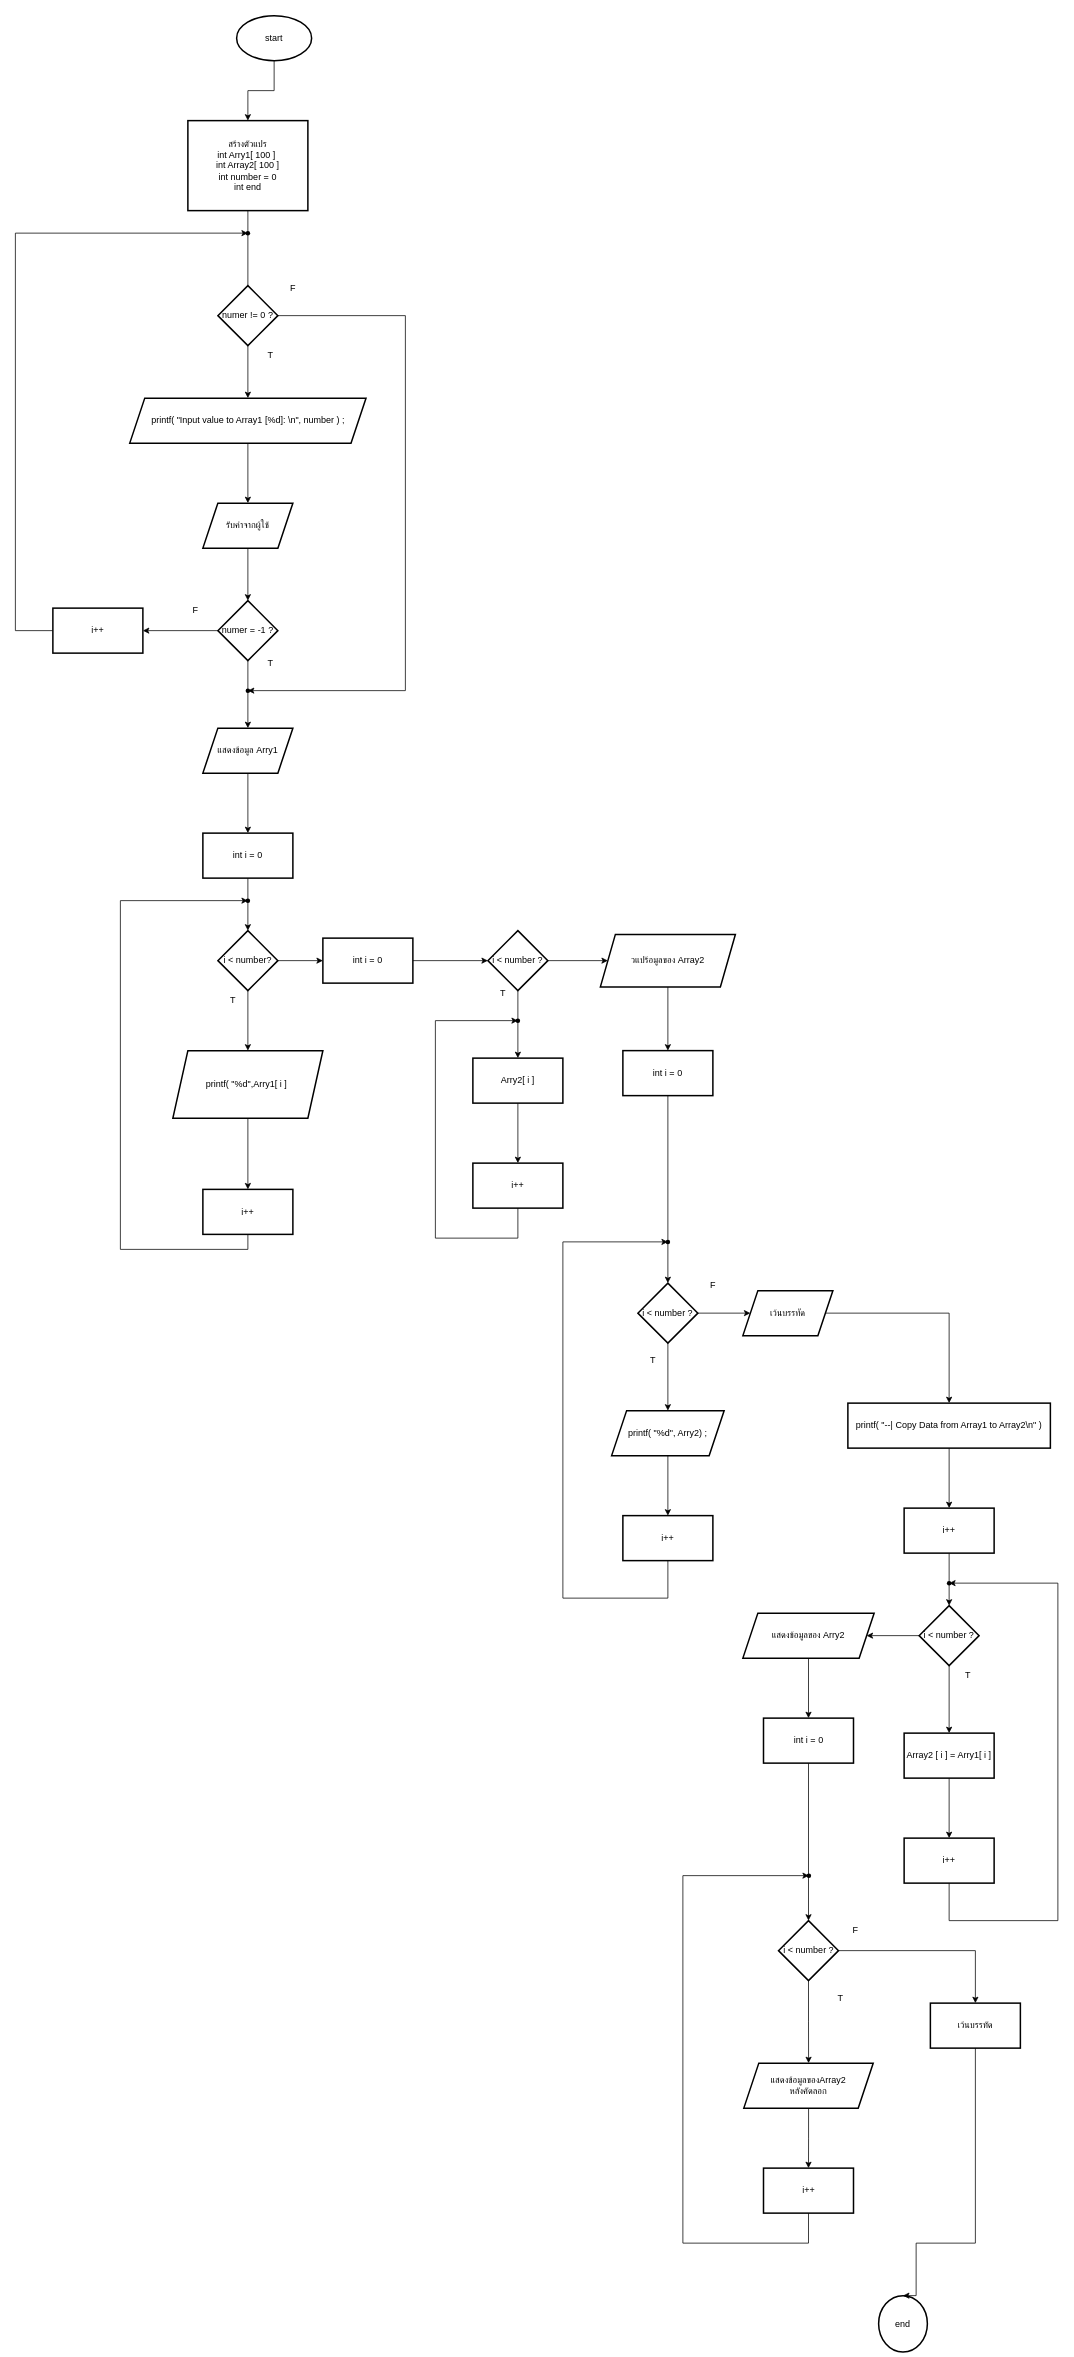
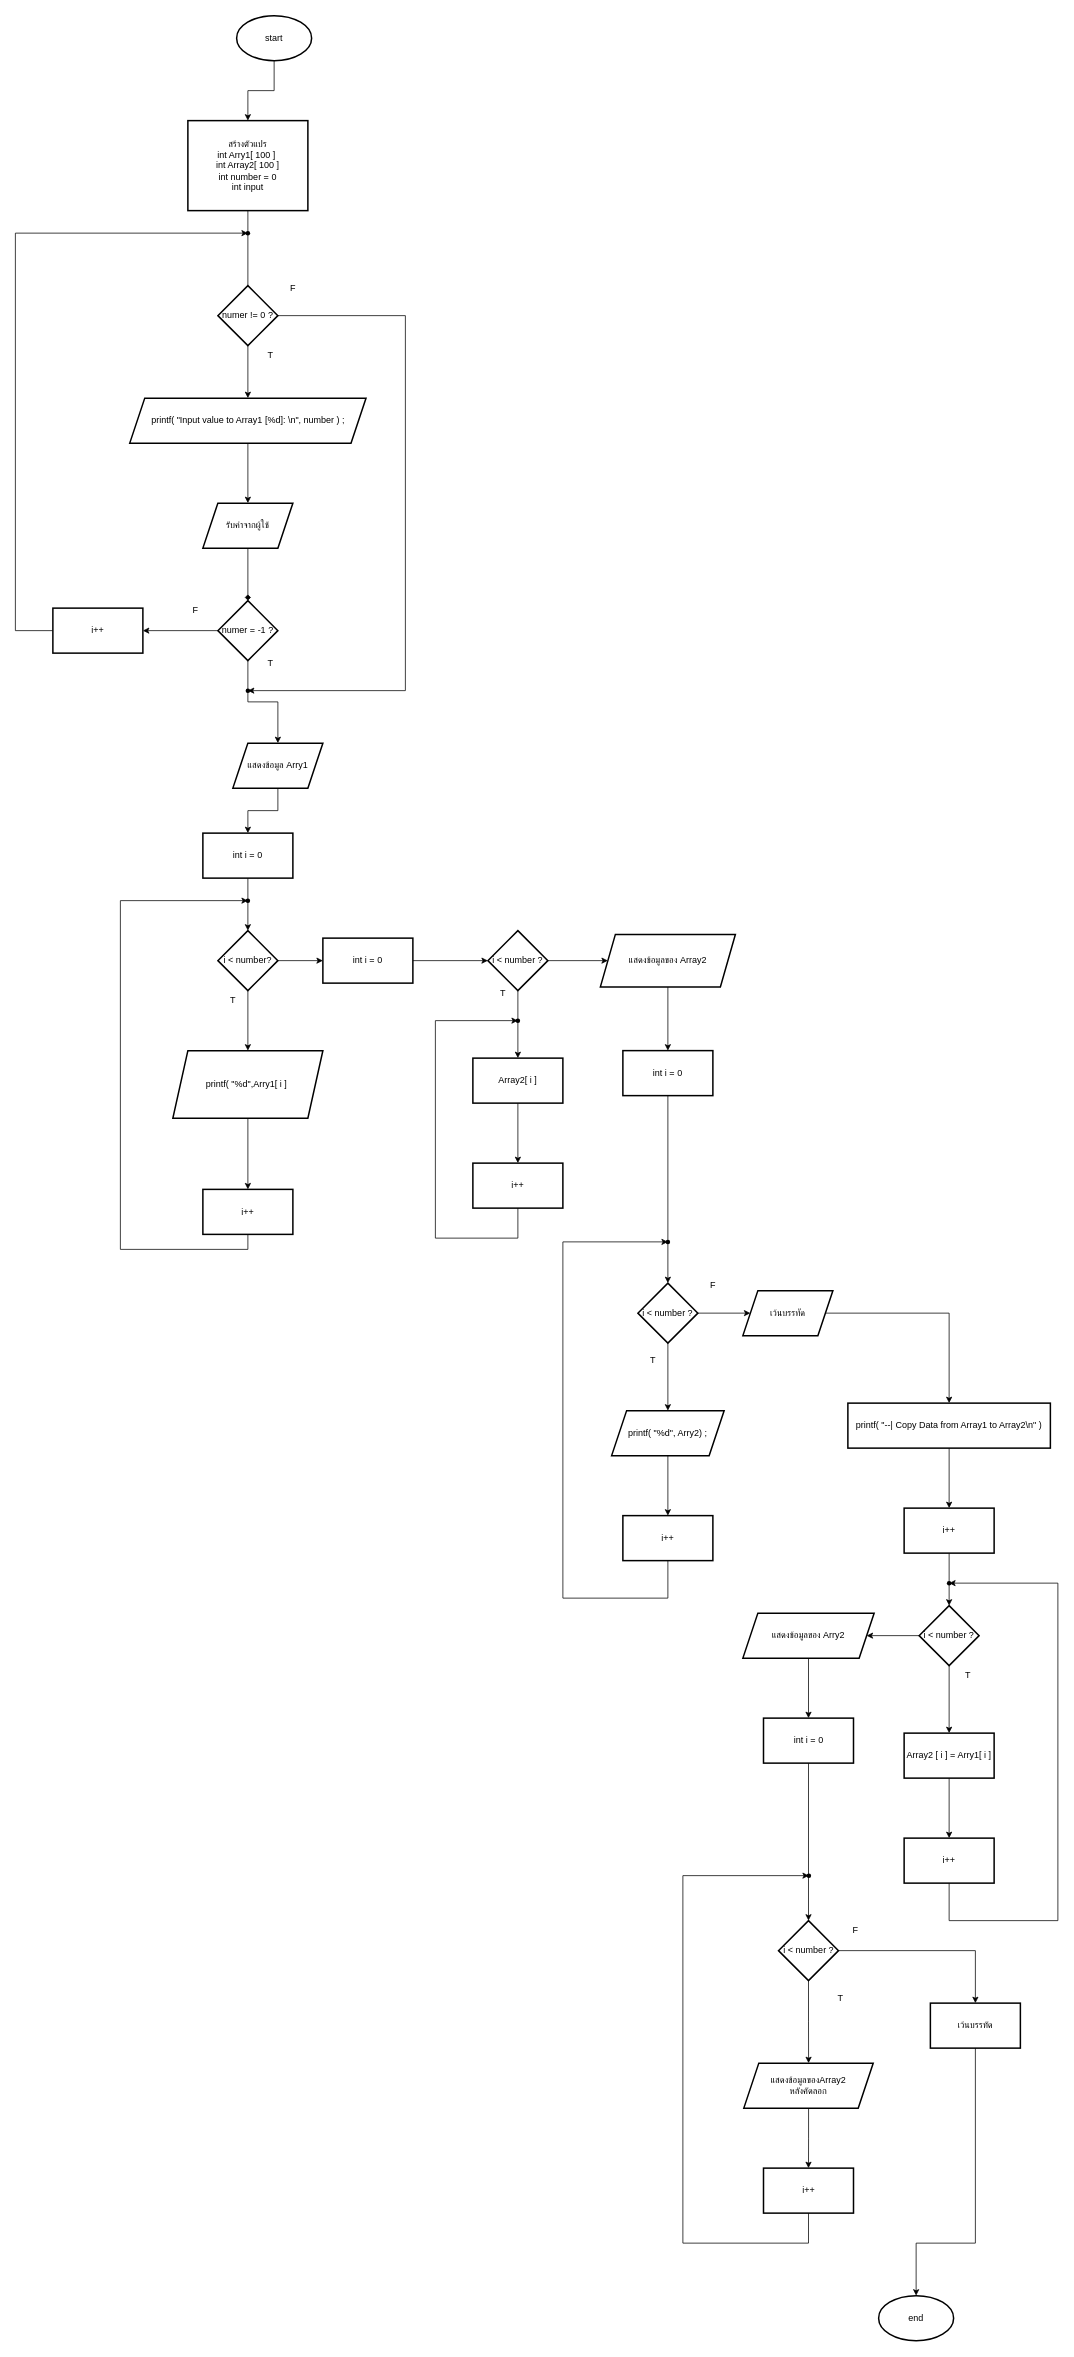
(248, 165) -> (248, 165)
(248, 594) -> (248, 593)
(248, 750) -> (278, 765)
(668, 960) -> (668, 960)
(518, 1080) -> (518, 1080)
(903, 2324) -> (916, 2318)
